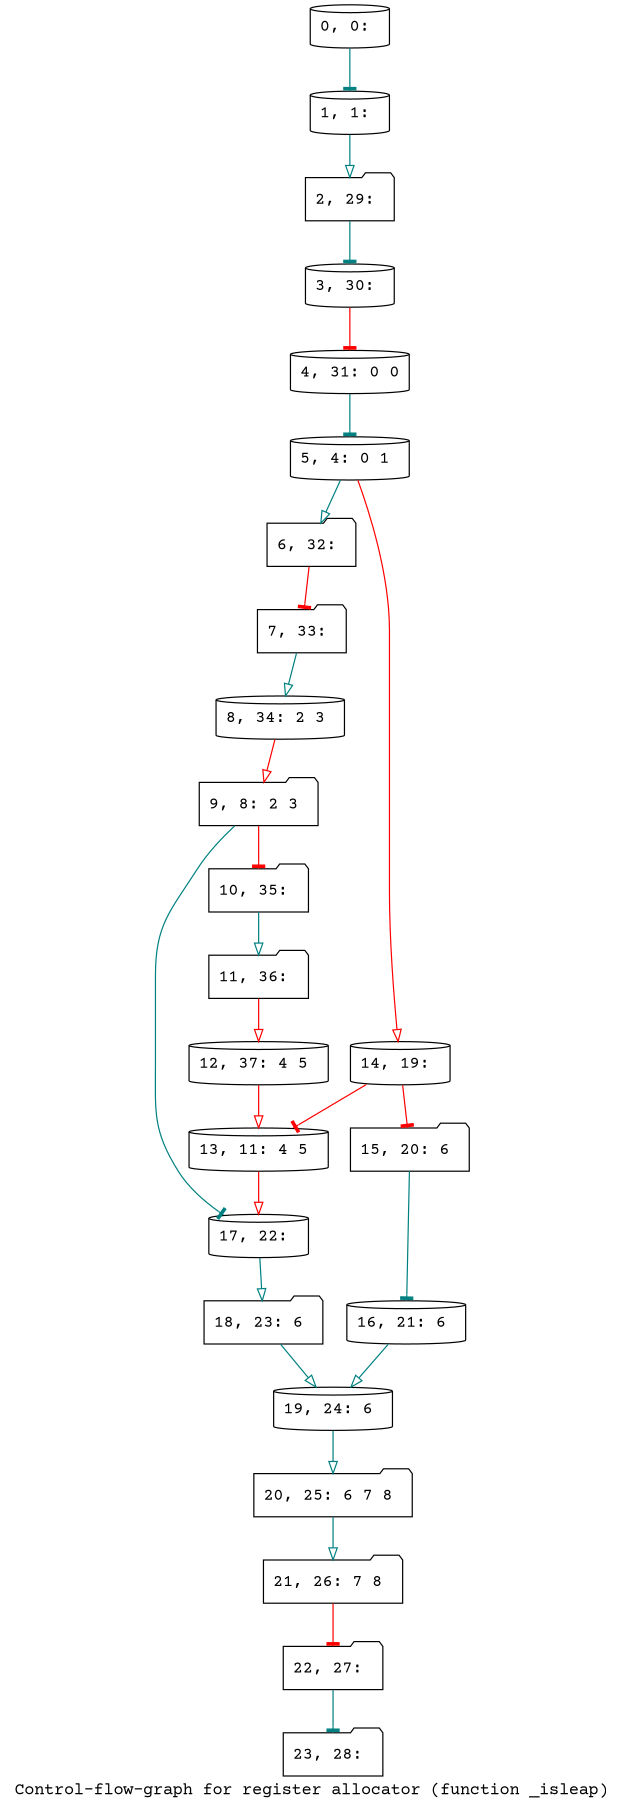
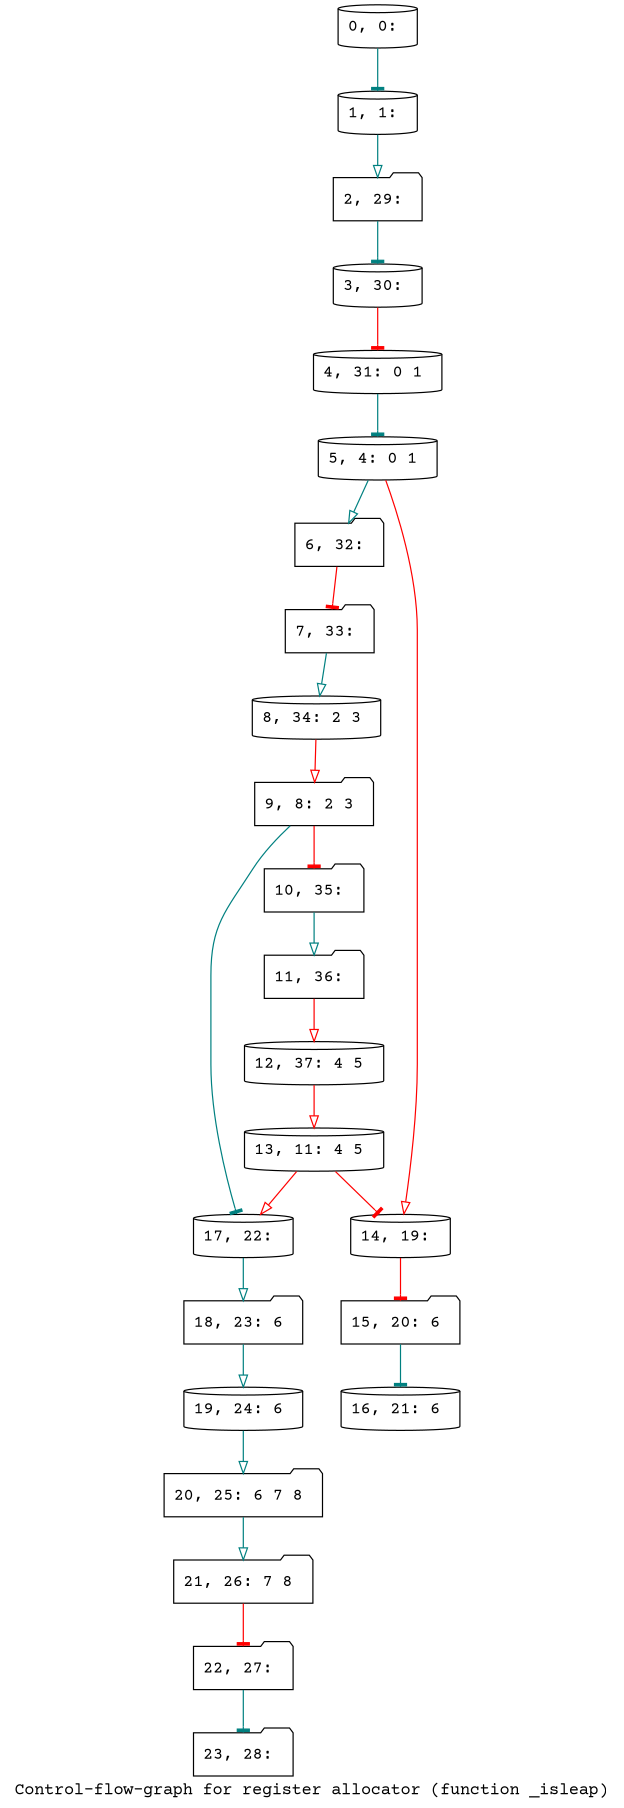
(350, 372) -> (378, 372)
(332, 1105) -> (355, 1191)
(374, 1361) -> none
